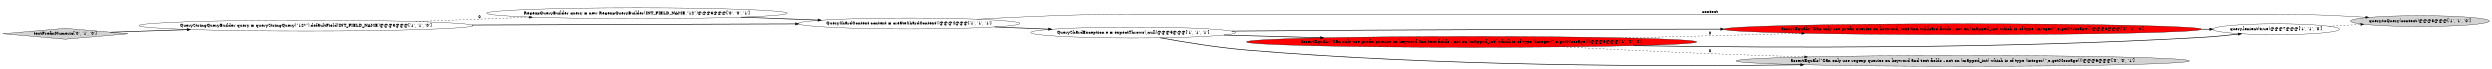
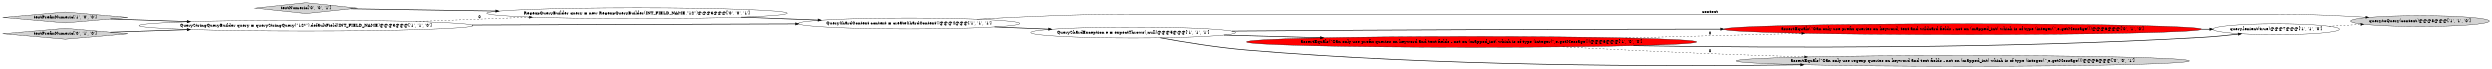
none -> (306, 8)
none -> (65, 17)
